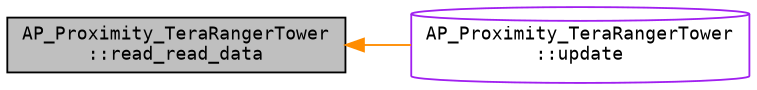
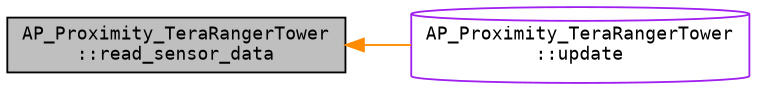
(176, 45) -> (176, 45)
